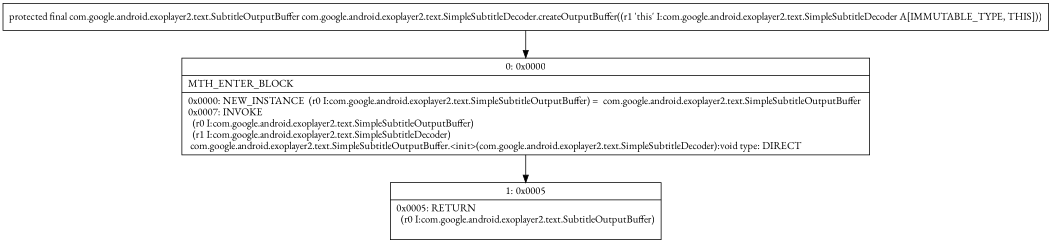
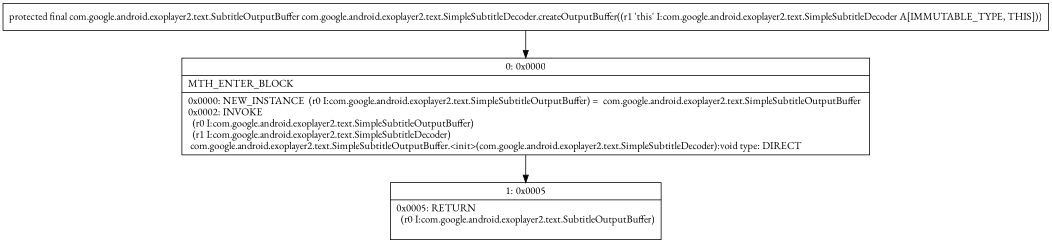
(228, 112) -> (228, 112)
